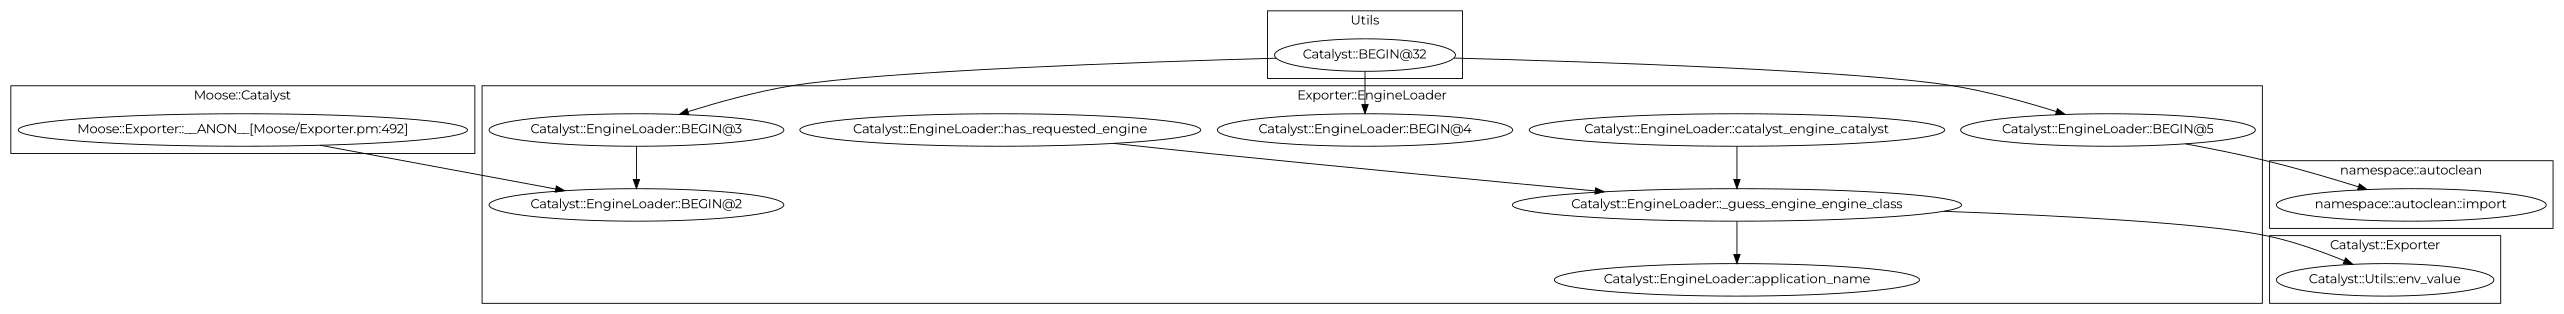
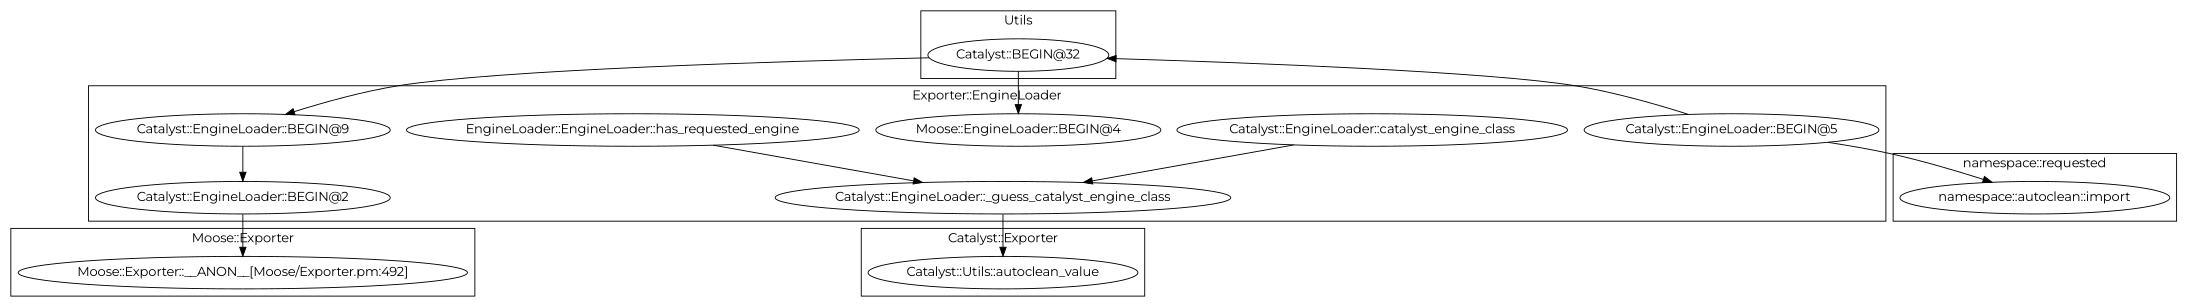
(1757, 70) -> (1404, 71)
(243, 96) -> (243, 239)
(636, 130) -> (243, 130)
(1000, 130) -> (633, 130)
(1365, 130) -> (1018, 130)
(1737, 130) -> (1372, 130)
(438, 167) -> (243, 234)
(2411, 171) -> (2035, 164)
(1737, 205) -> (1003, 198)
(1737, 280) -> none
(2385, 280) -> (1003, 273)
